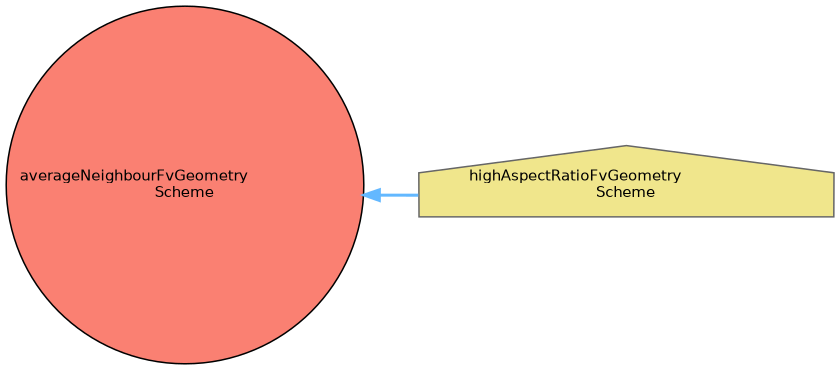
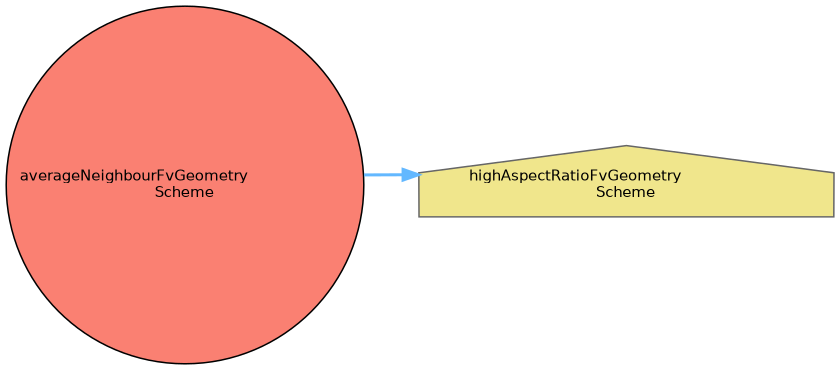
(399, 195) -> (384, 175)
